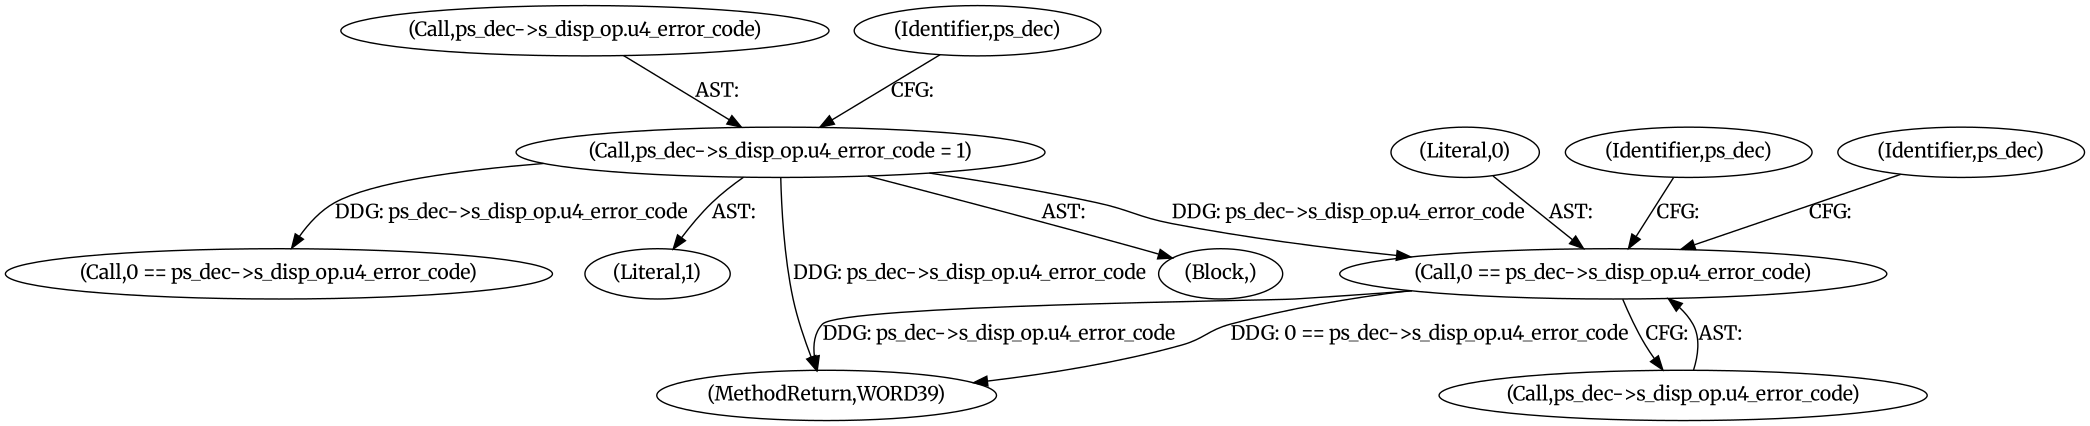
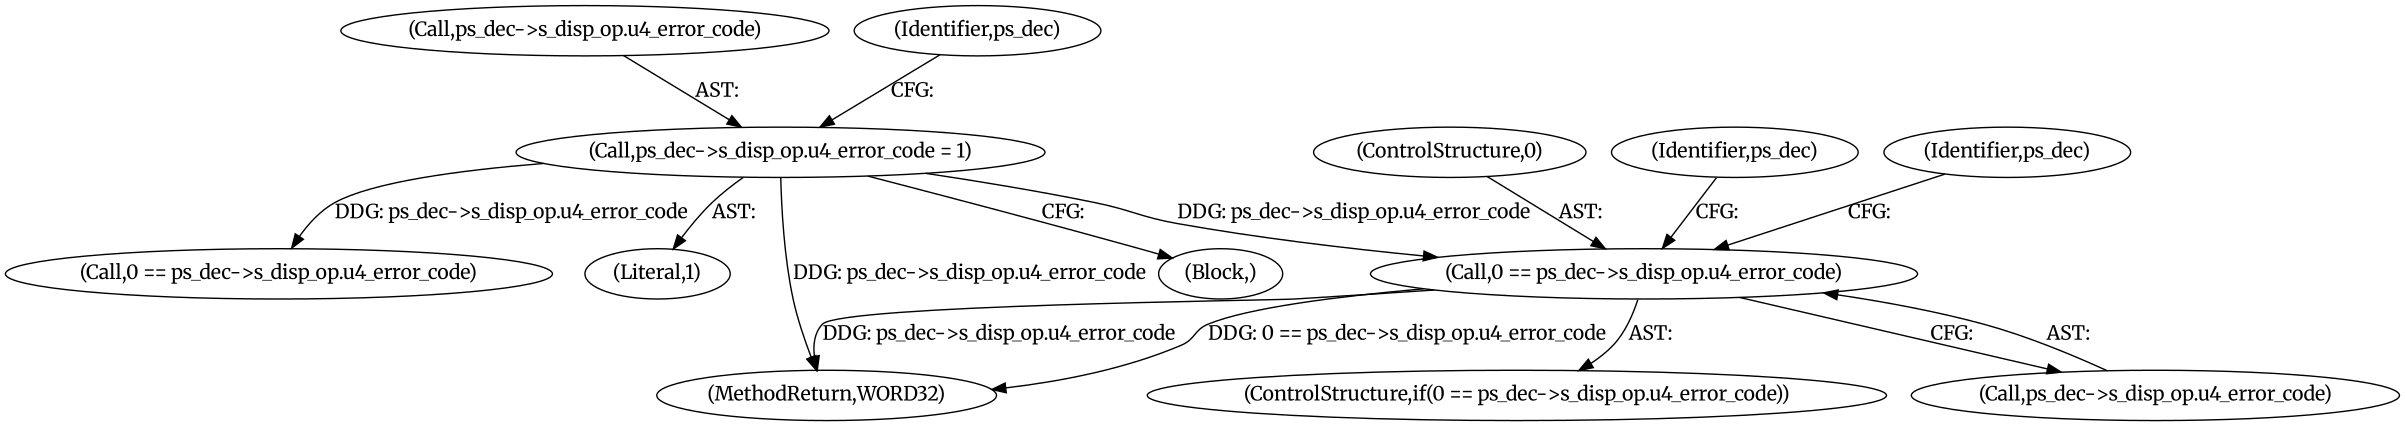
(1465, 152) -> (1450, 152)
(1066, 213) -> (1066, 213)
(827, 395) -> (827, 395)
none -> (1517, 395)
